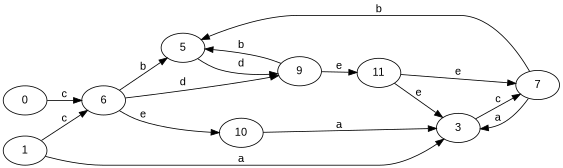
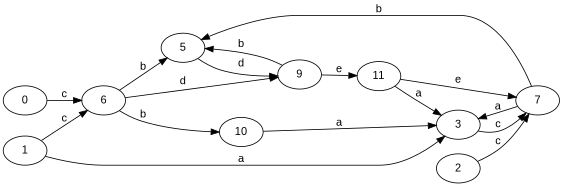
(419, 93) -> (419, 94)
(143, 115) -> (143, 115)
none -> (458, 168)
